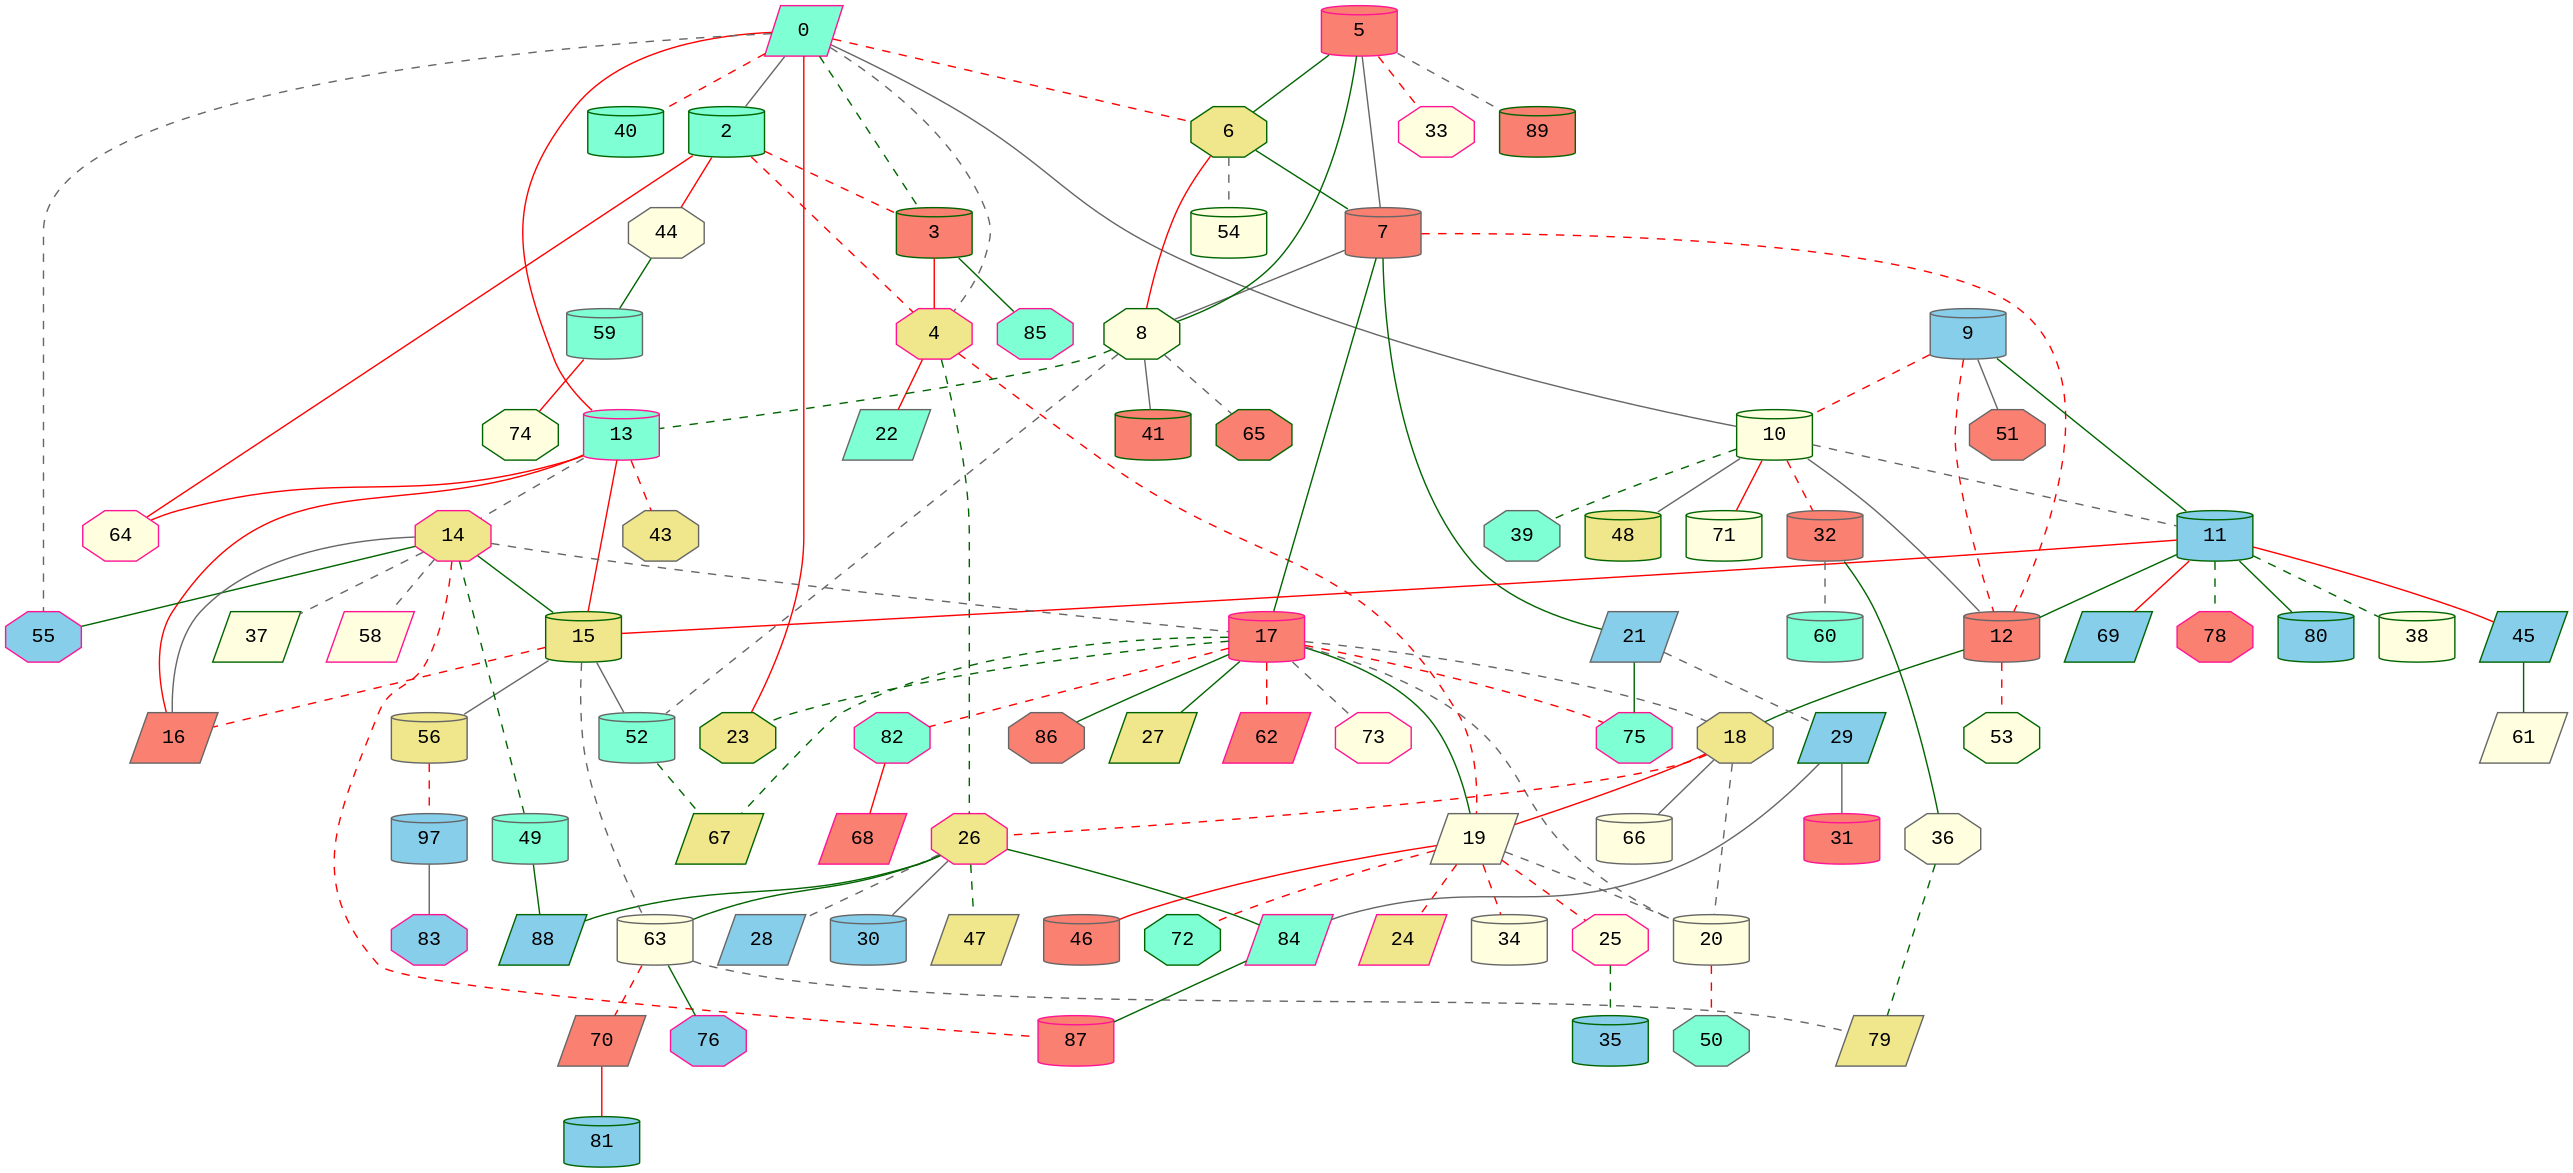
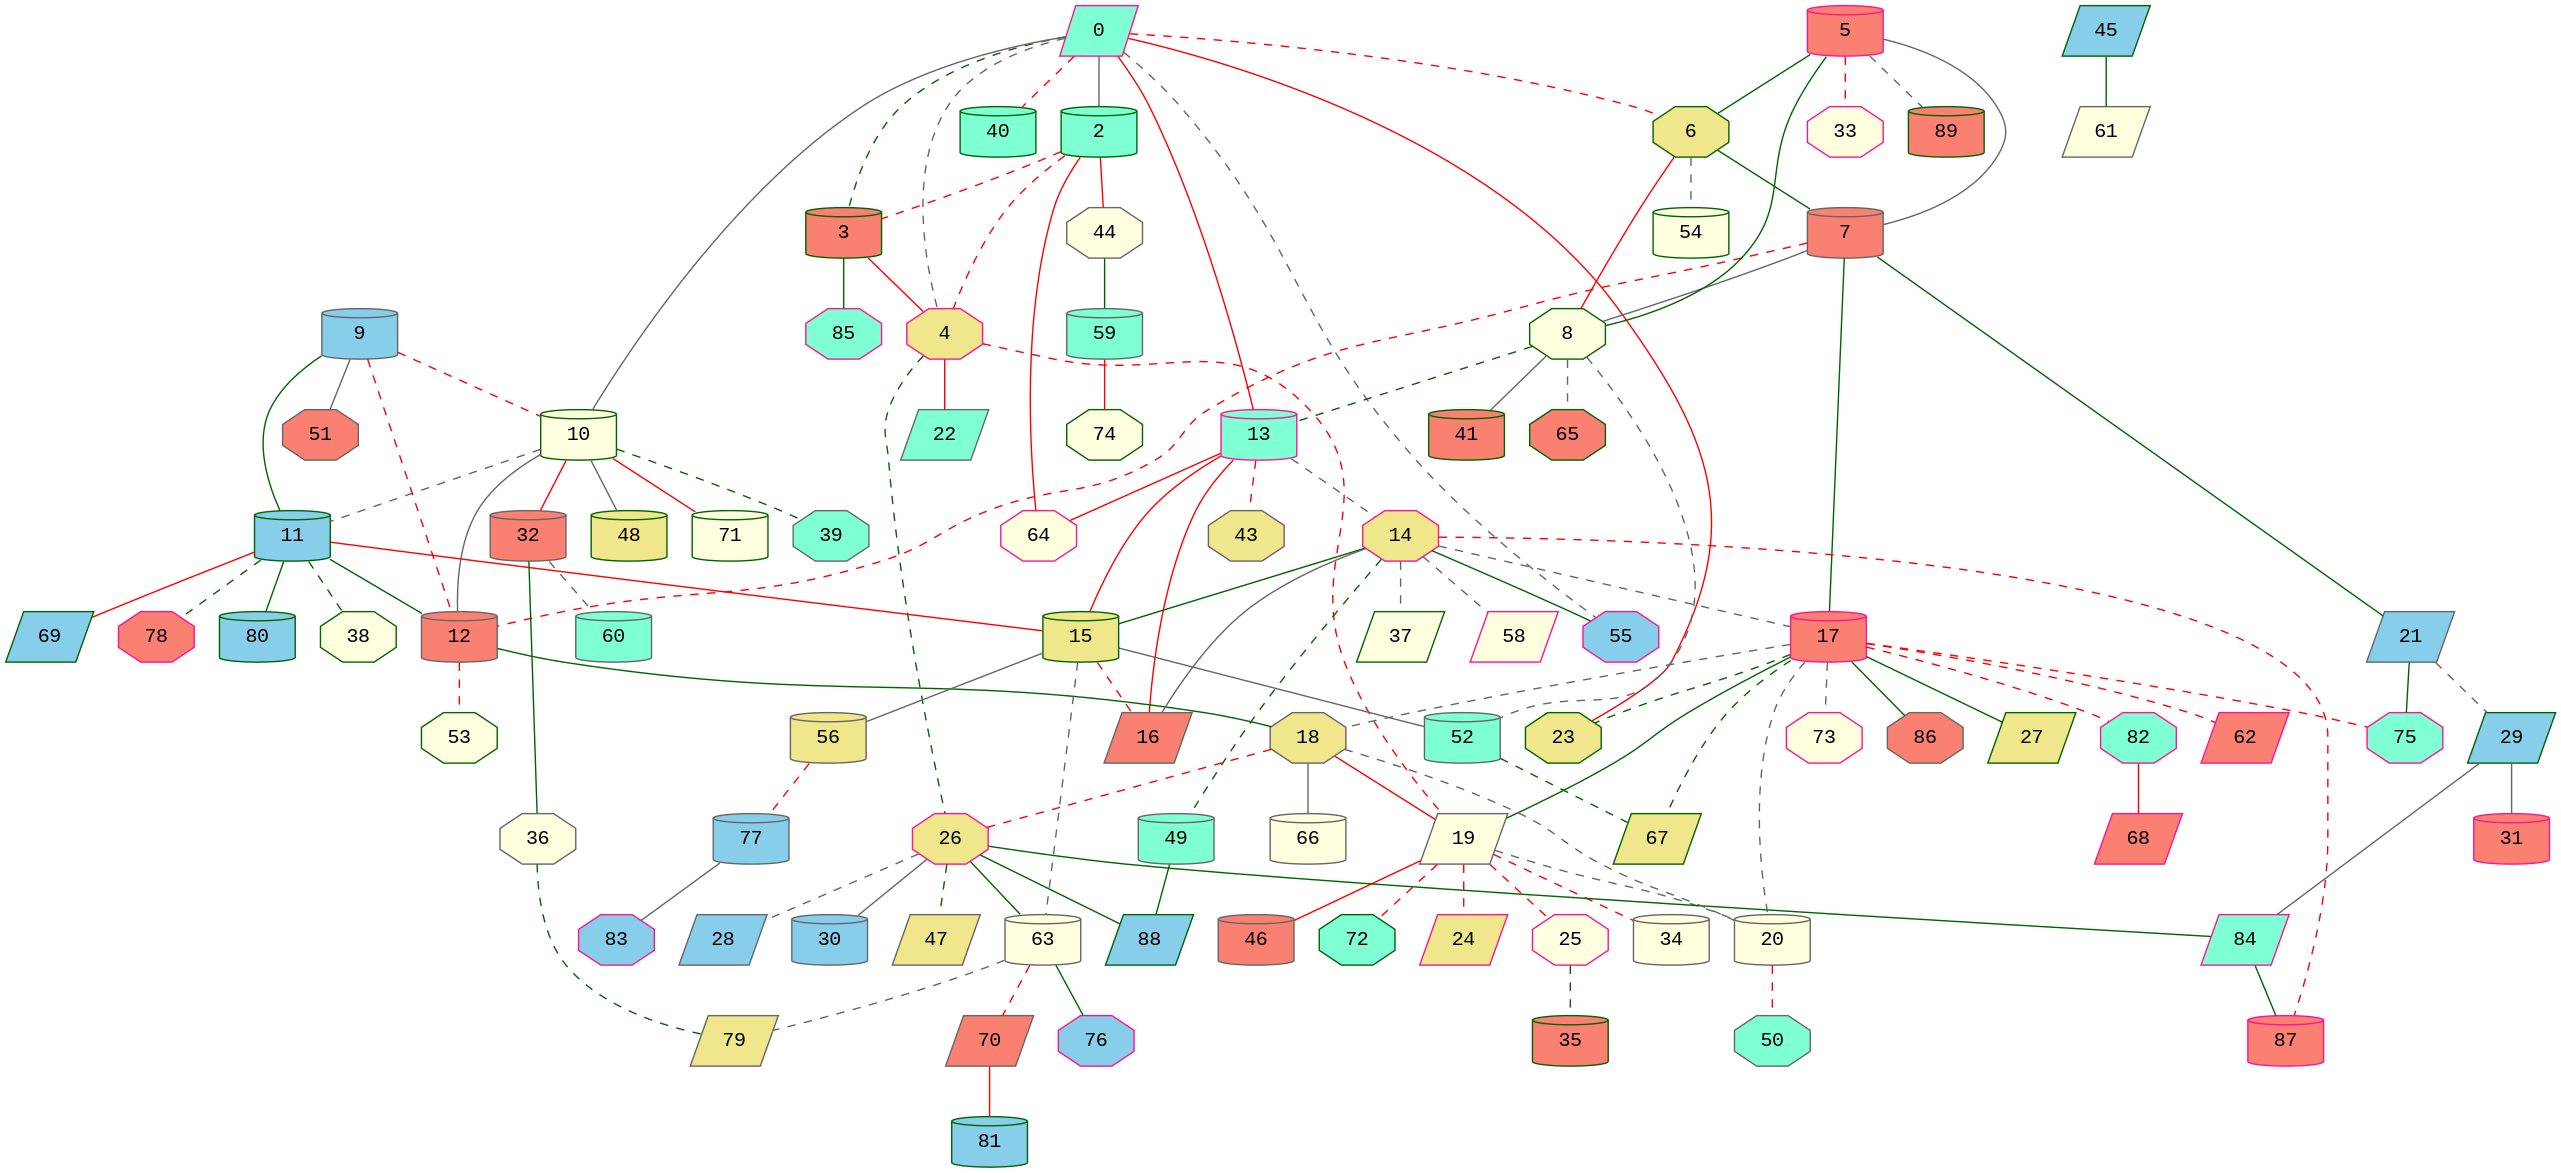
(1800, 486) -> (553, 486)
(2374, 581) -> none
(2417, 637) -> (358, 637)
(429, 839) -> (751, 839)
(1610, 1041) -> (1570, 1041)
